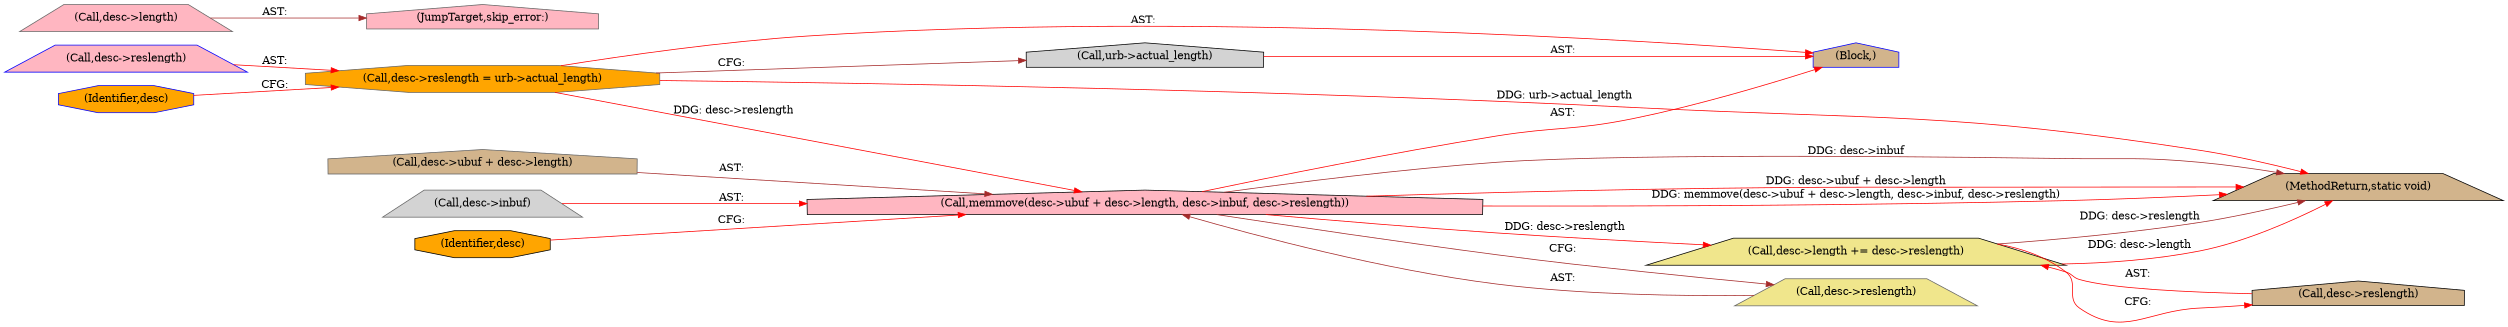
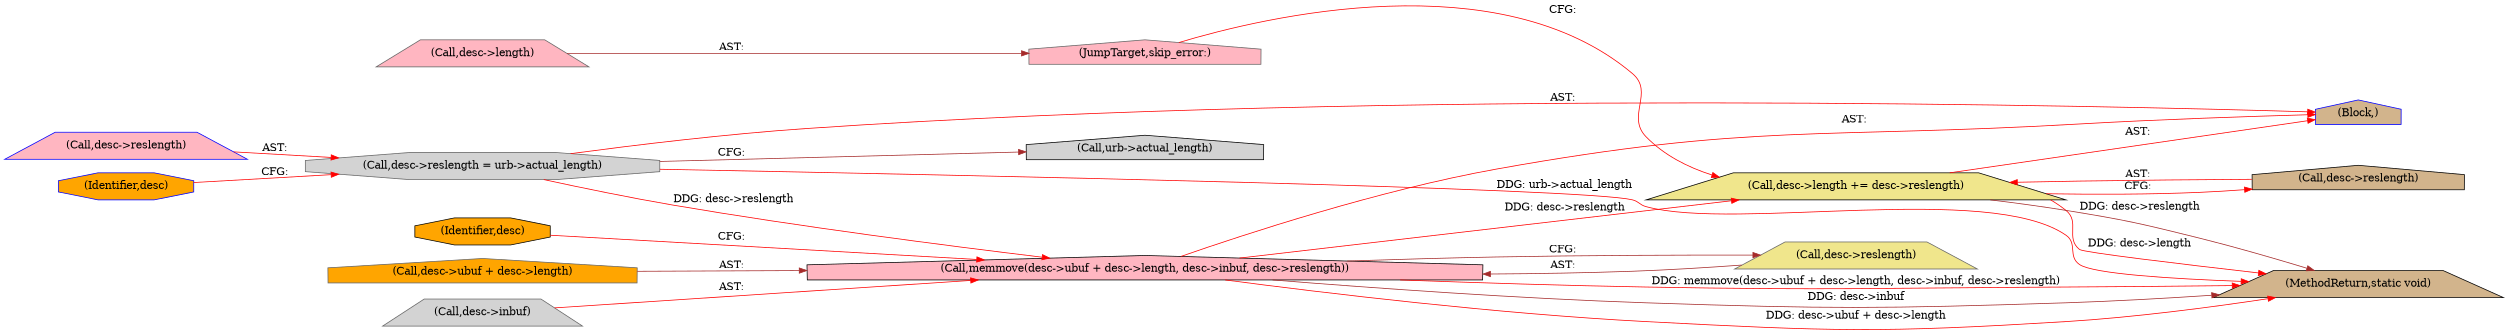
none -> (1483, 12)
(1534, 56) -> (2129, 147)
(483, 79) -> (483, 166)
(483, 163) -> (483, 272)
